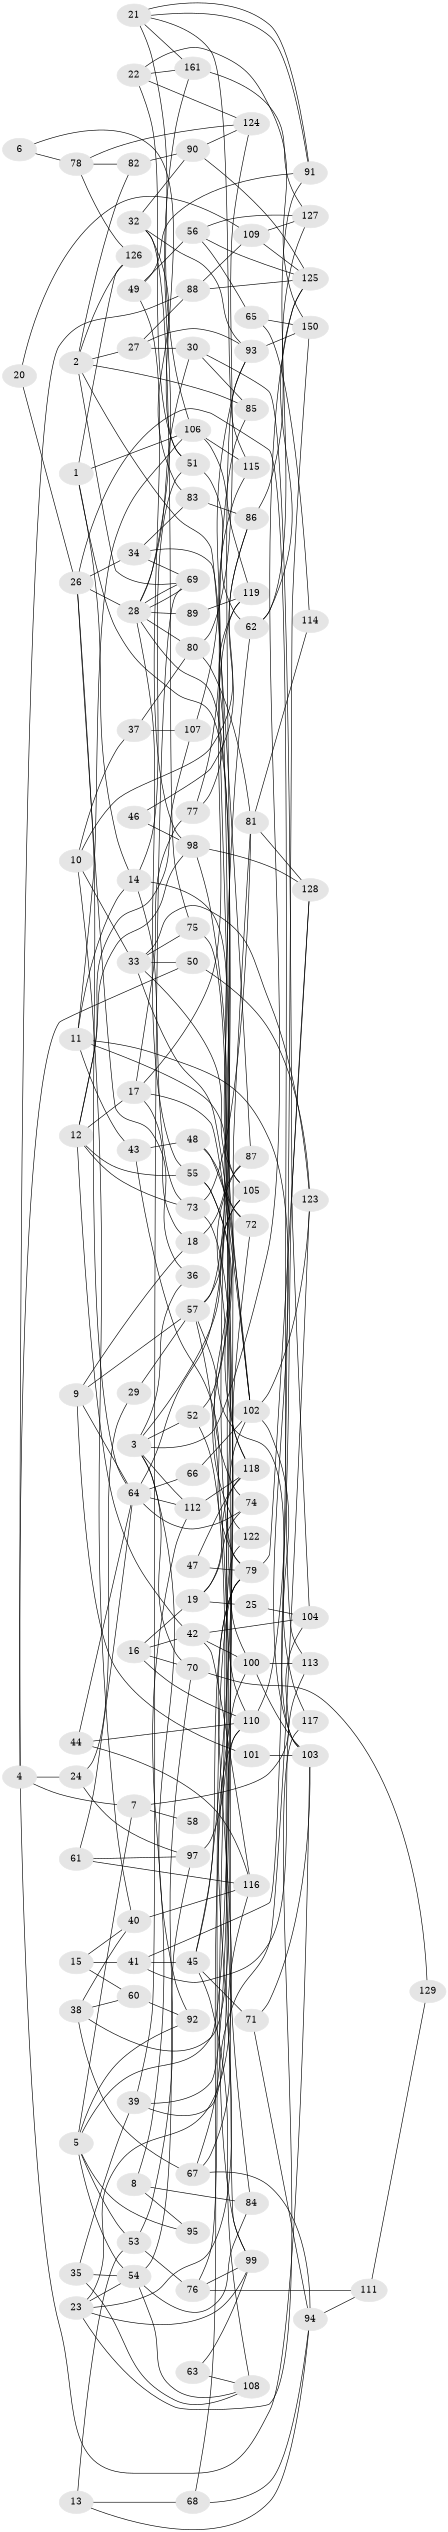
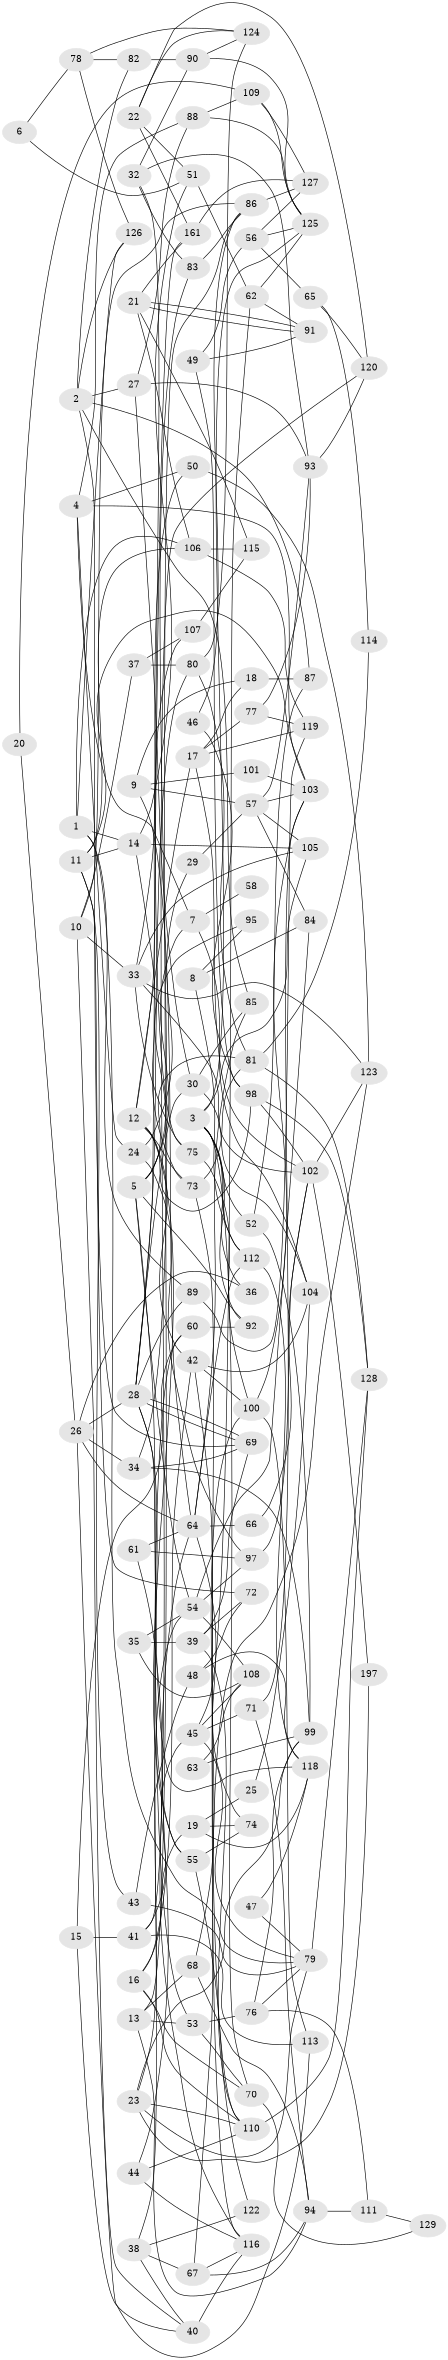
(310, 327) -> (369, 368)
none -> (105, 1071)
none -> (165, 1104)
(310, 1722) -> (369, 1675)
